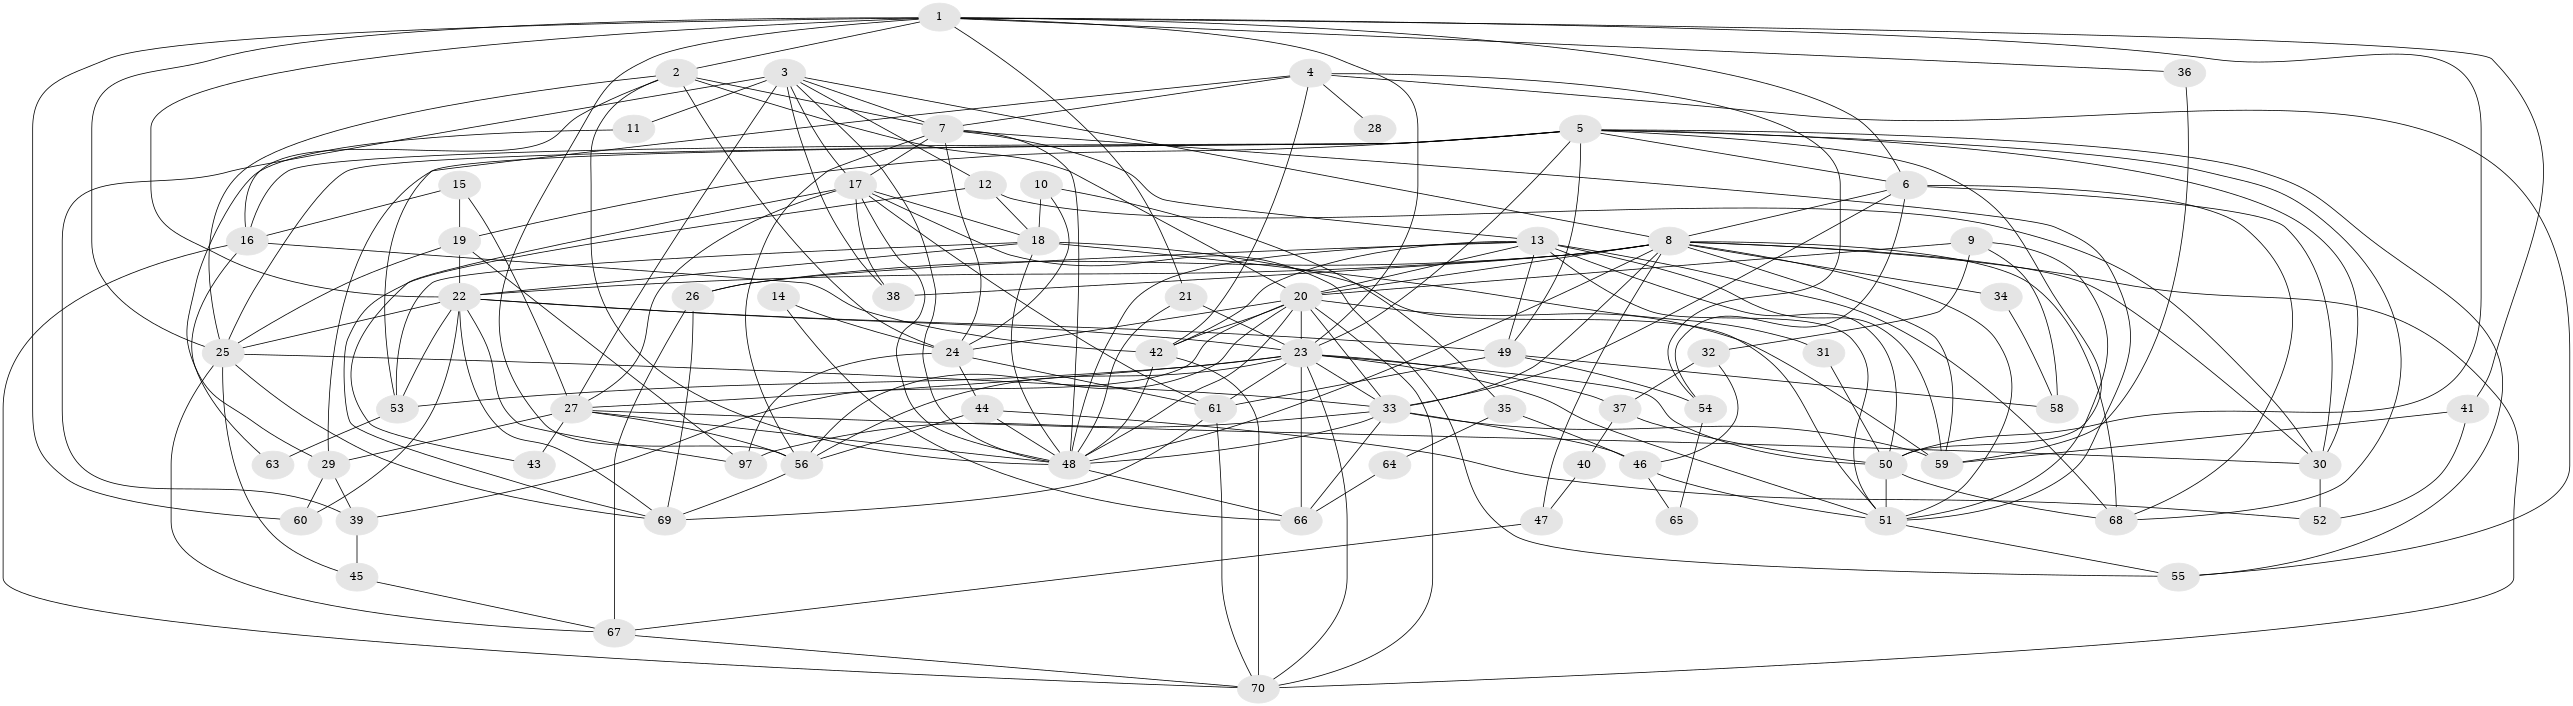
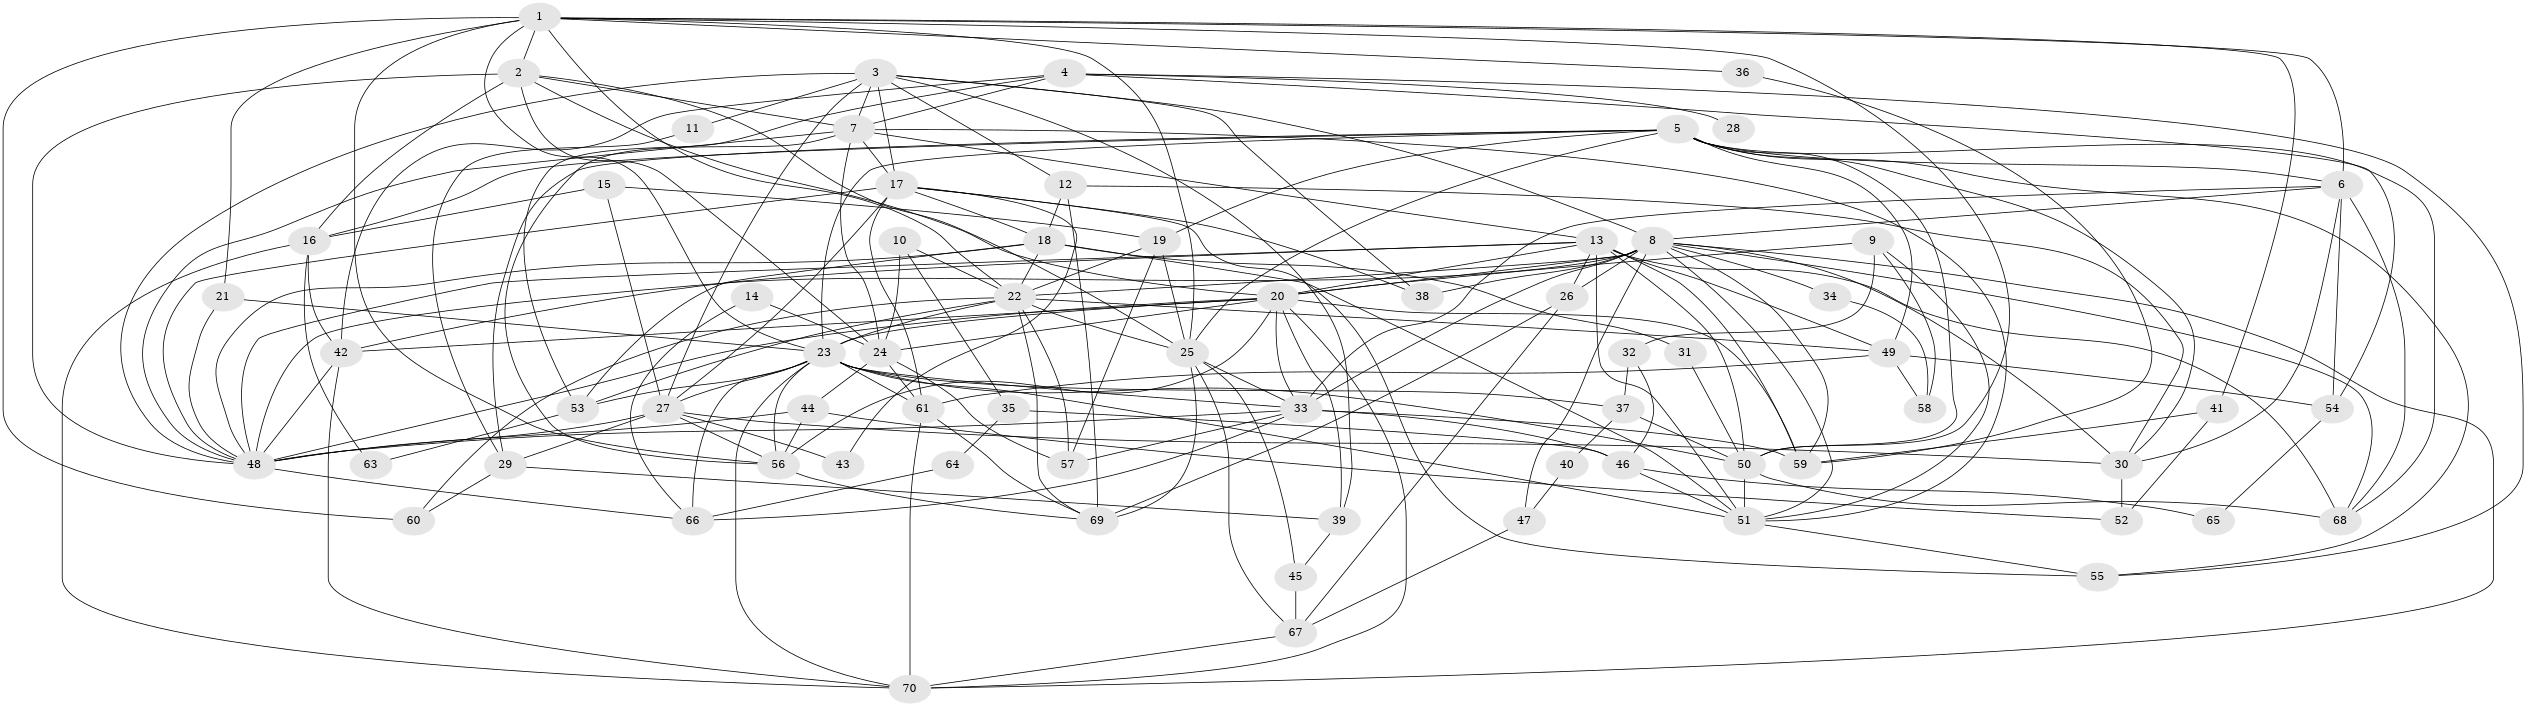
(1040, 213) -> (964, 272)
(746, 465) -> (1068, 465)
